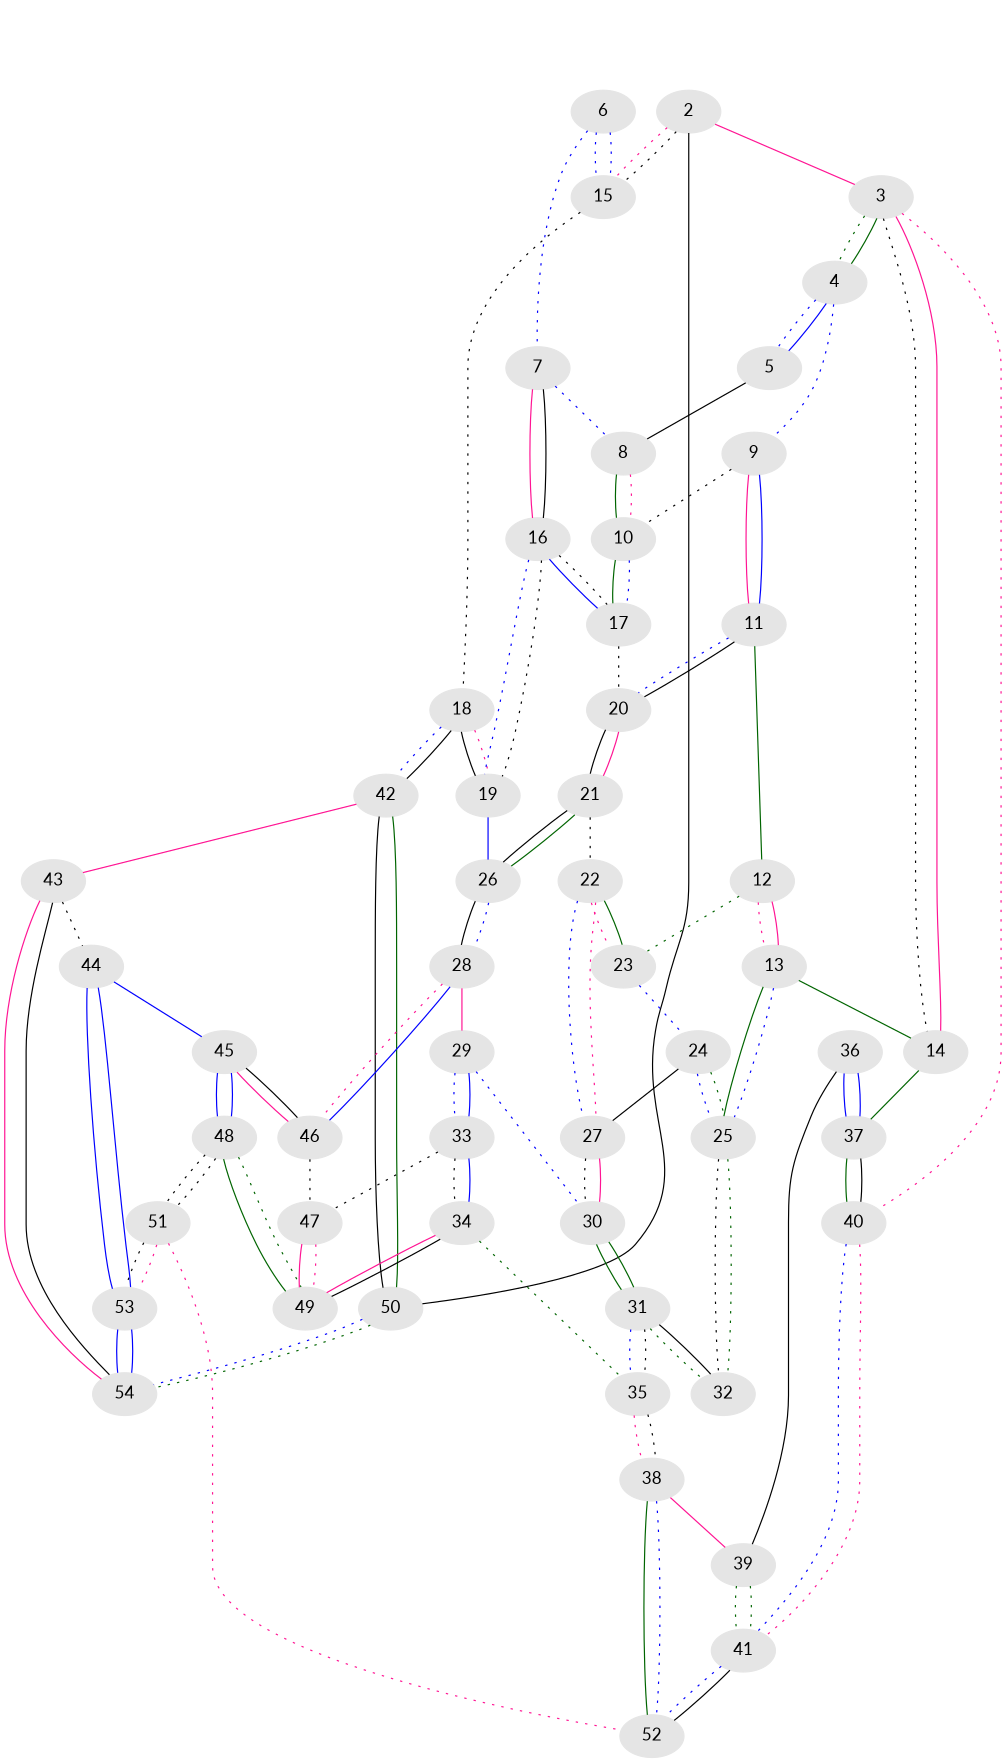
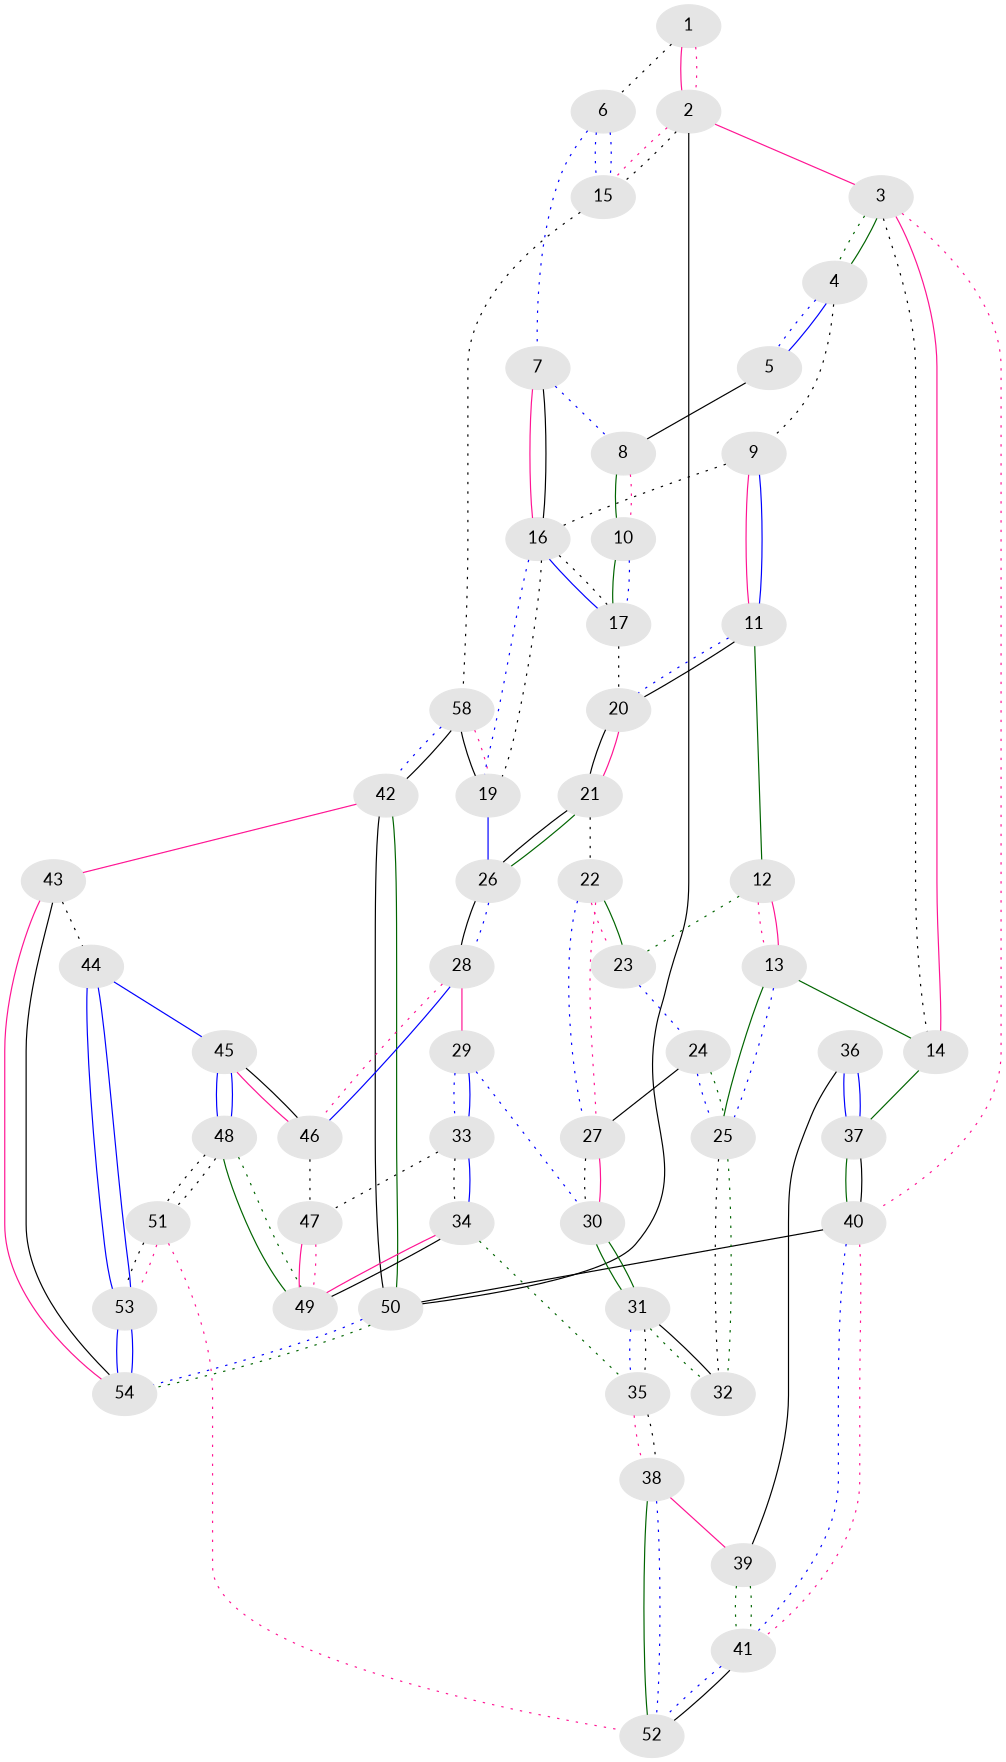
none -> (689, 26)
(818, 377) -> (818, 377)
(697, 491) -> (644, 493)
(462, 710) -> (462, 710)
none -> (632, 1264)
